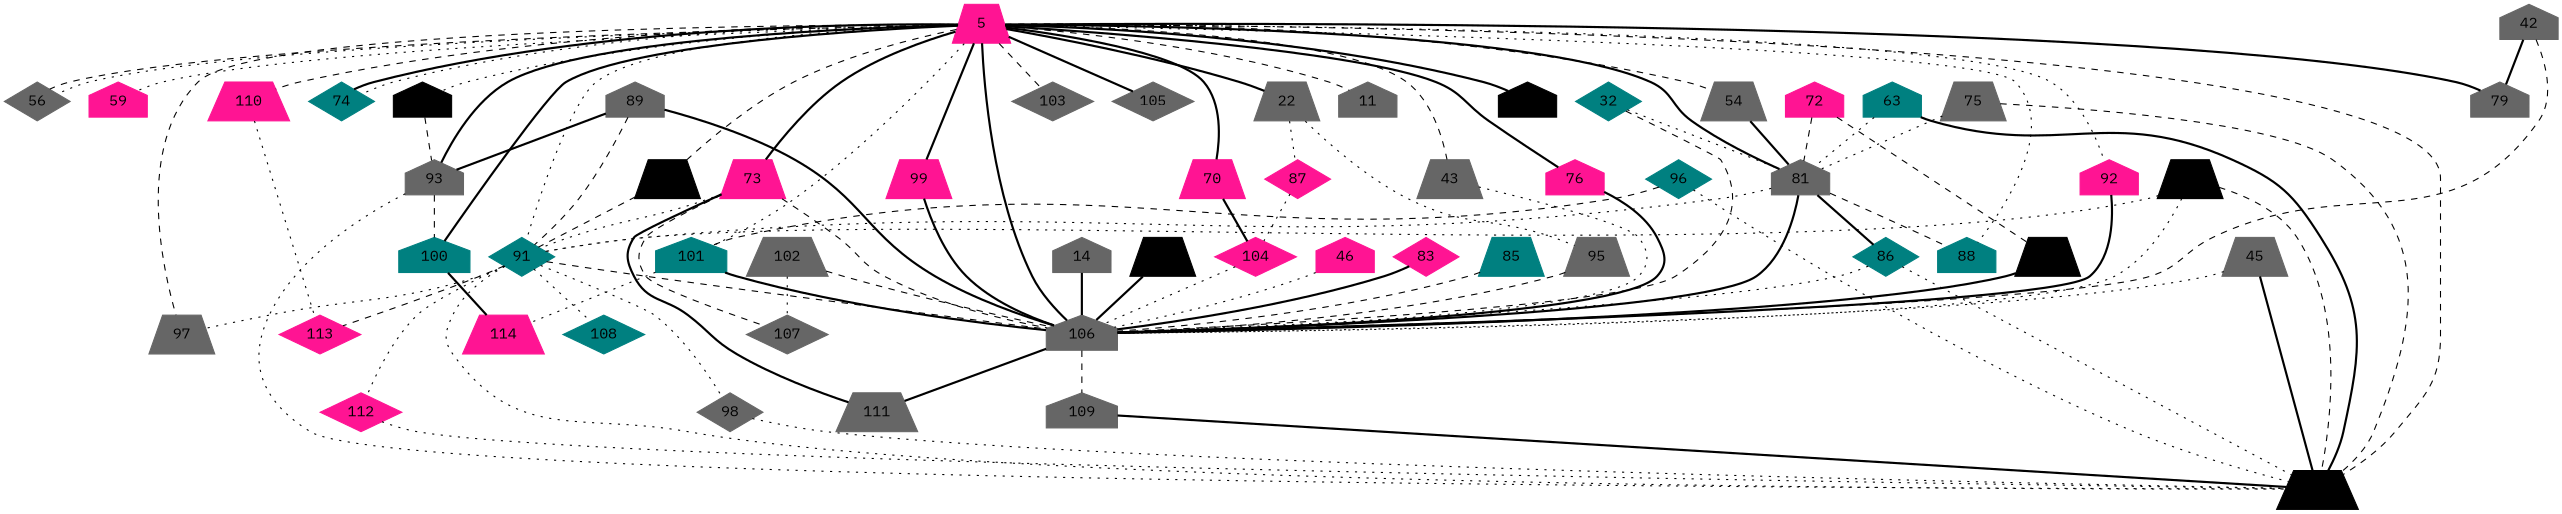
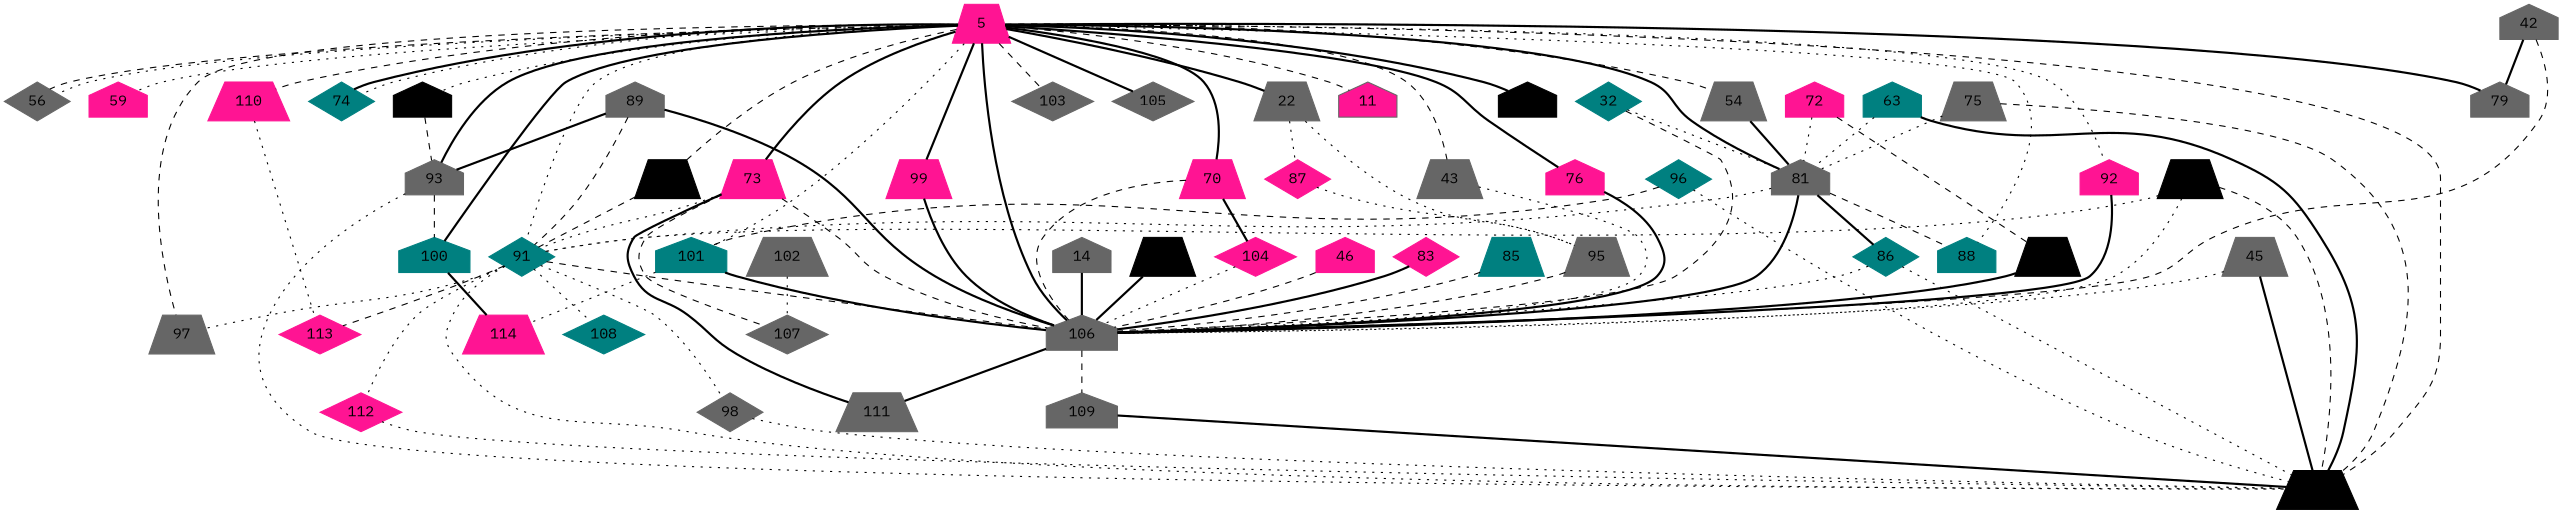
(1368, 101) -> (1368, 101)
(1808, 139) -> (1808, 139)
(1282, 209) -> (1407, 210)
(899, 291) -> (1067, 215)
(1216, 304) -> (1216, 304)
